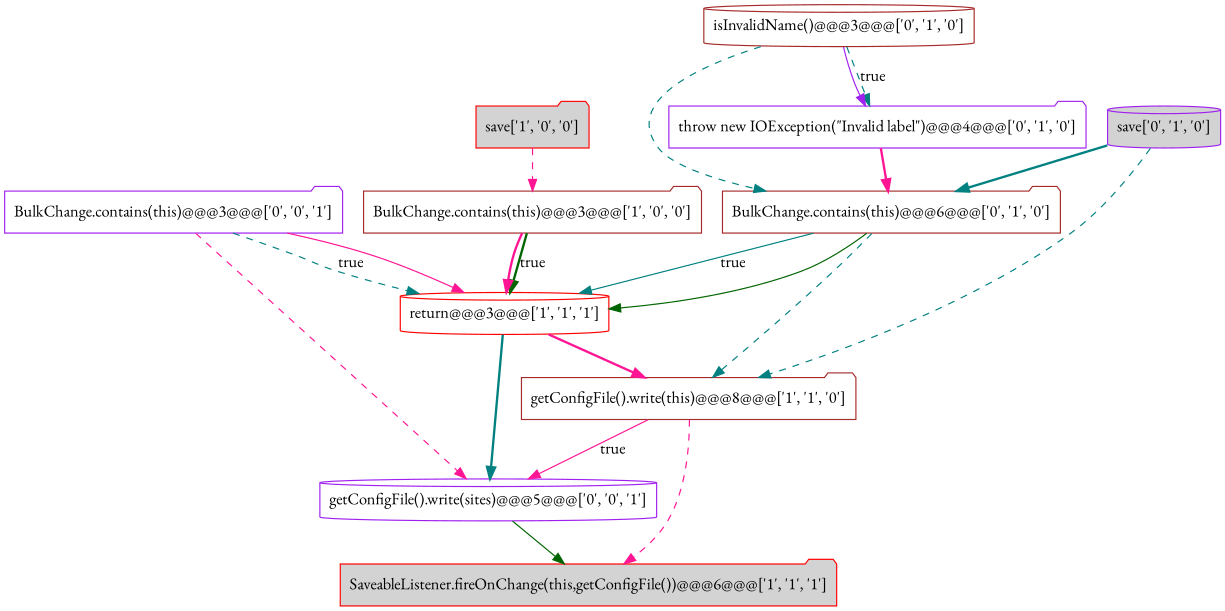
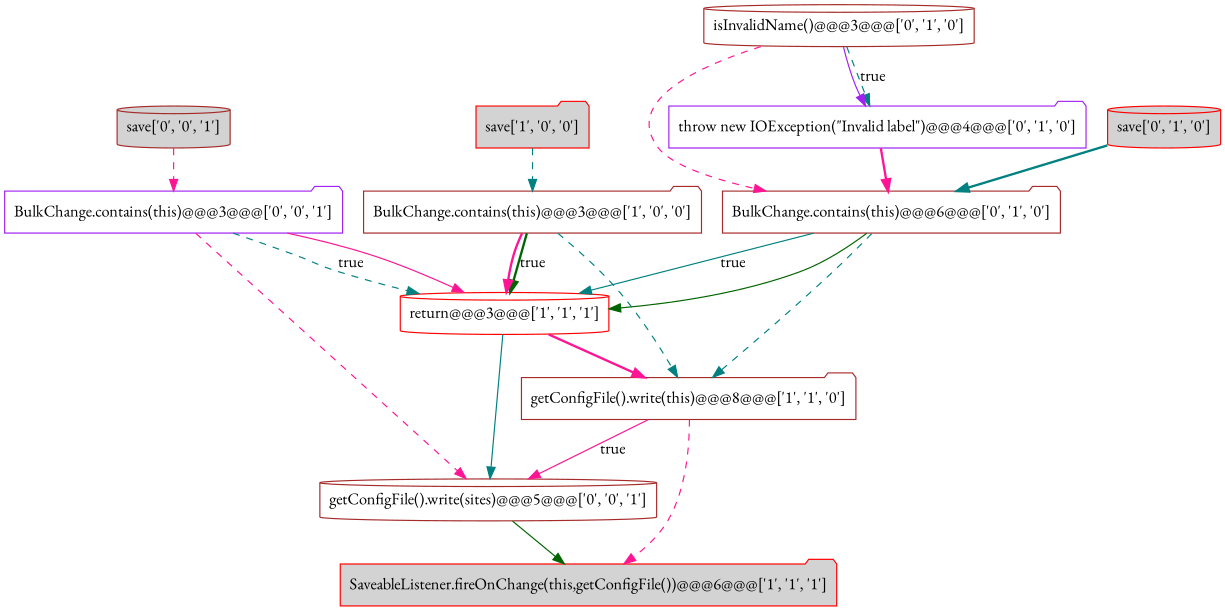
(650, 118) -> (650, 118)
none -> (174, 127)
(1164, 127) -> (1164, 127)
(533, 164) -> (533, 164)
(978, 289) -> (622, 294)
(497, 401) -> (497, 401)
(488, 500) -> (488, 500)
